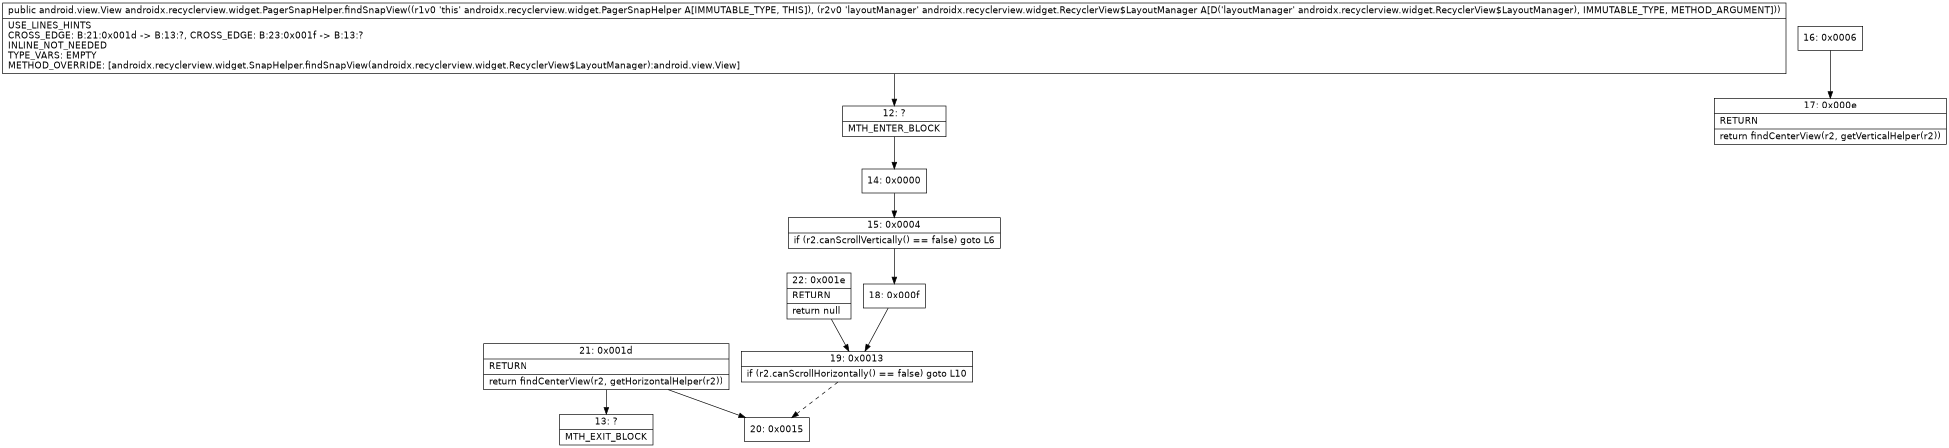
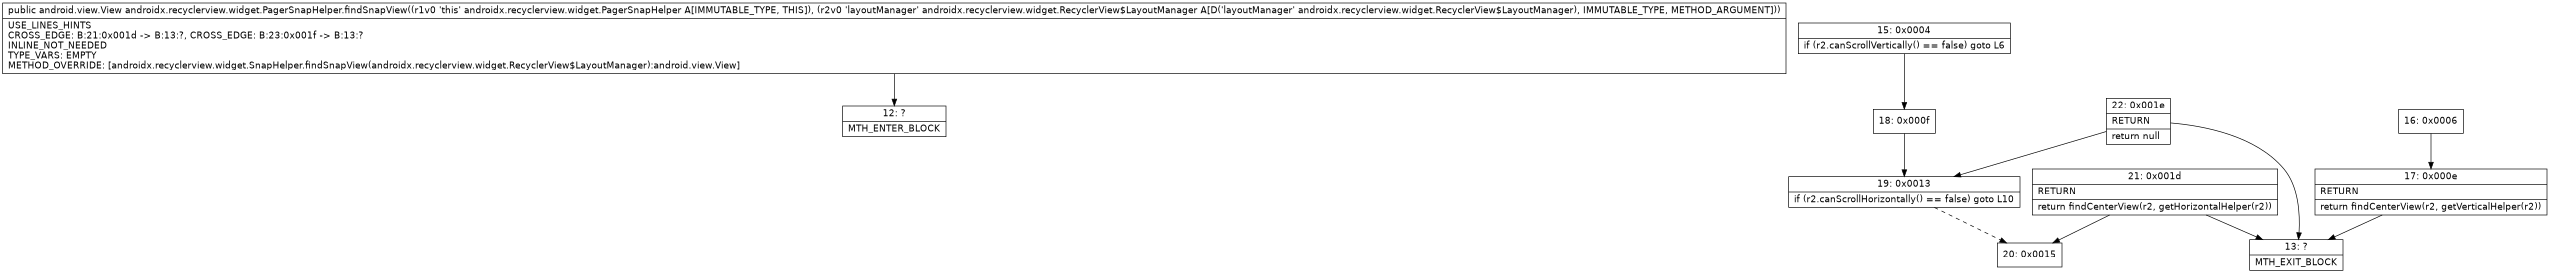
none -> (2262, 150)
(894, 181) -> none
none -> (2358, 226)
